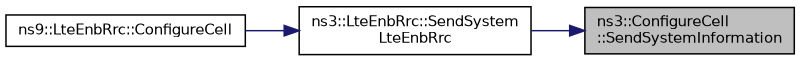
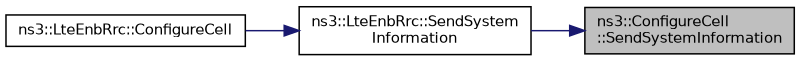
(126, 31) -> (126, 31)
(415, 31) -> (415, 31)
